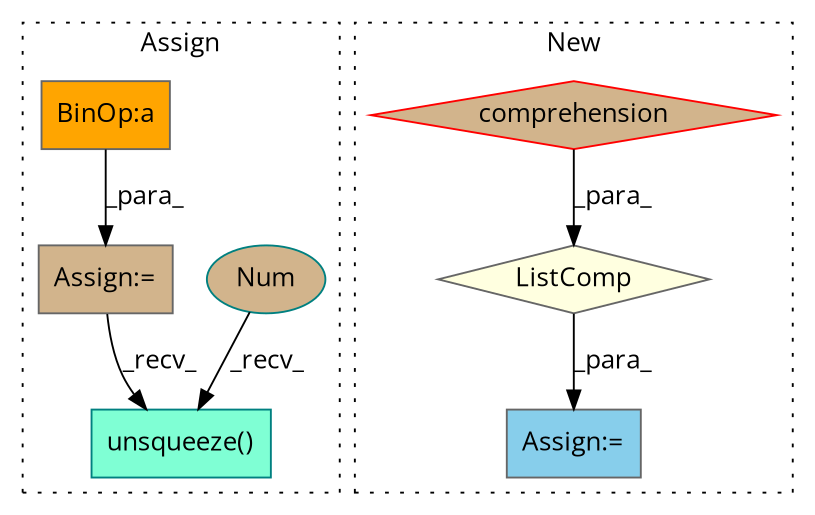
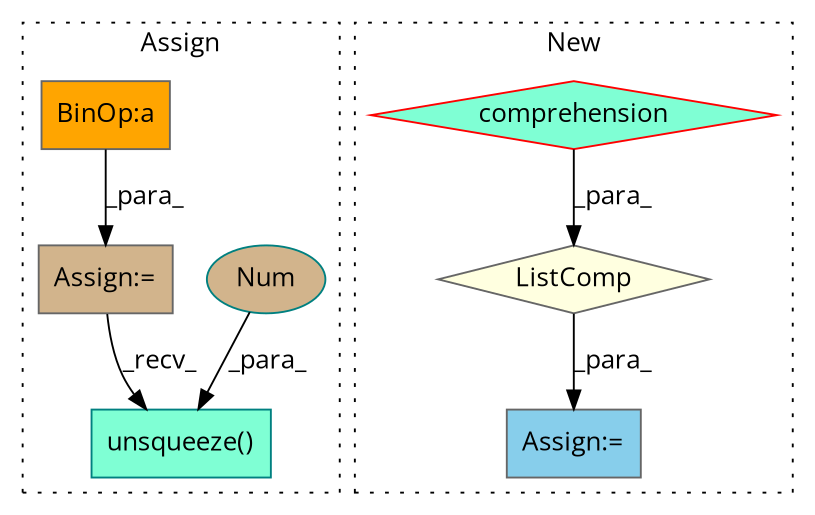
(574, 115) -> (574, 115)
(268, 361) -> (268, 361)
